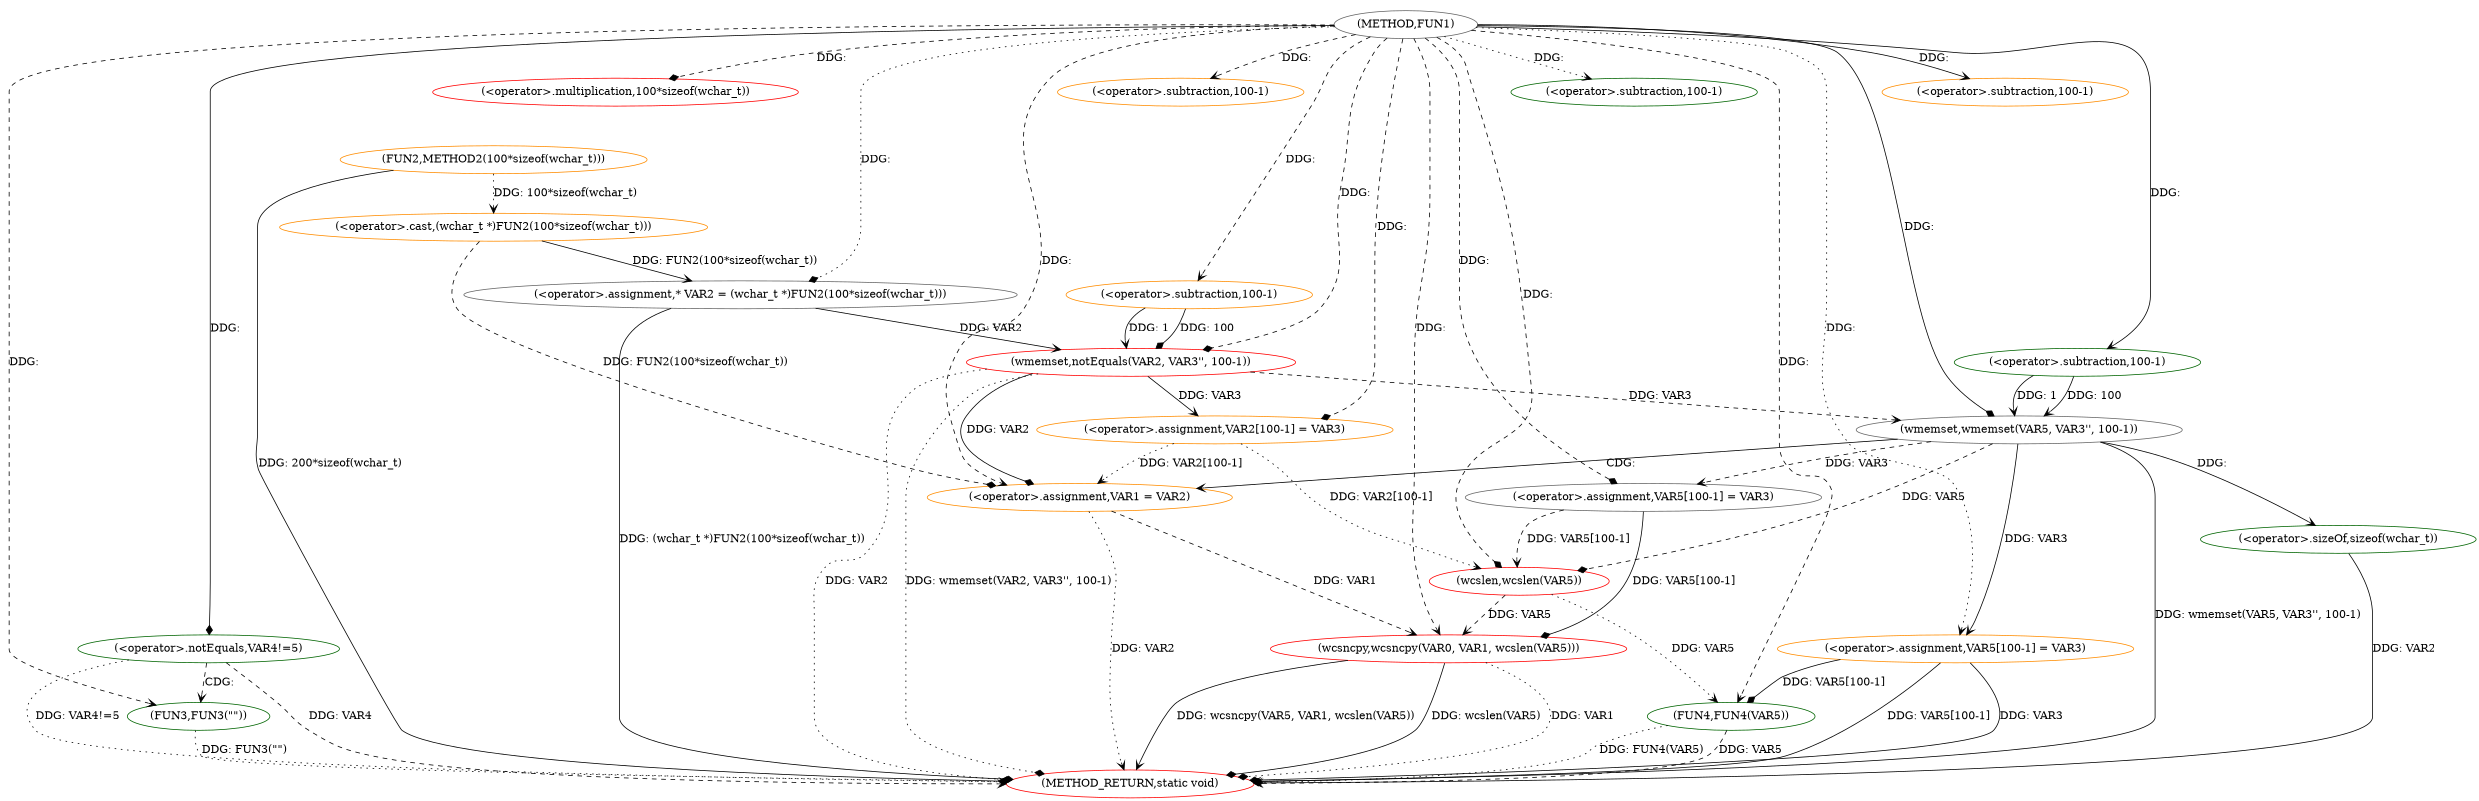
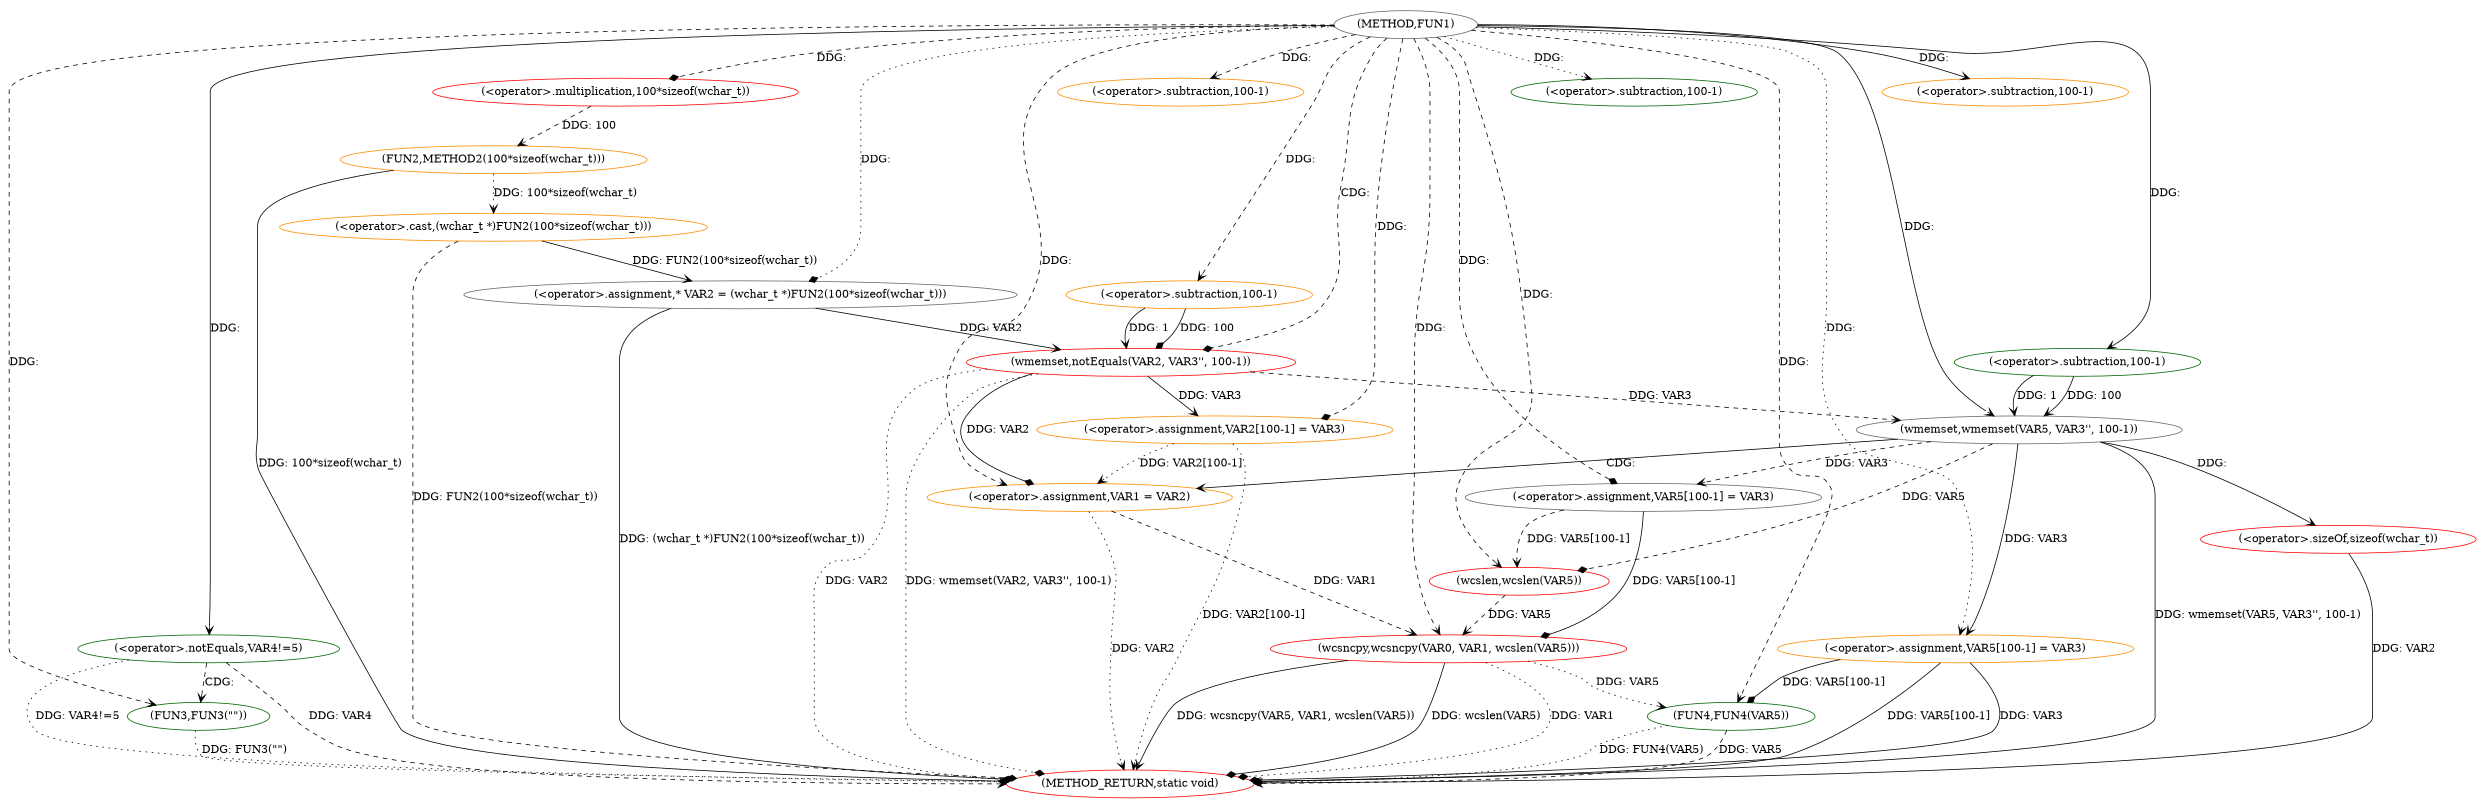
(502, 46) -> (502, 46)
(1849, 66) -> (1849, 66)
none -> (558, 124)
(1357, 193) -> (1357, 193)
(1523, 312) -> (1523, 312)
(679, 401) -> (461, 734)
(330, 464) -> (330, 464)
(1348, 521) -> (1204, 605)
(2338, 539) -> (2338, 539)
(1637, 637) -> (1592, 686)
